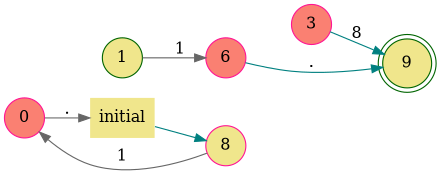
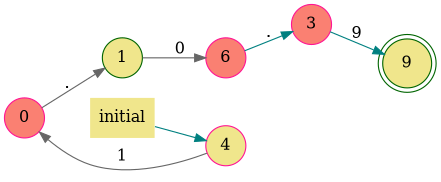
(357, 34) -> (357, 34)
(180, 50) -> (180, 50)
(308, 72) -> (264, 43)
(62, 118) -> (68, 91)
(226, 146) -> (226, 146)
